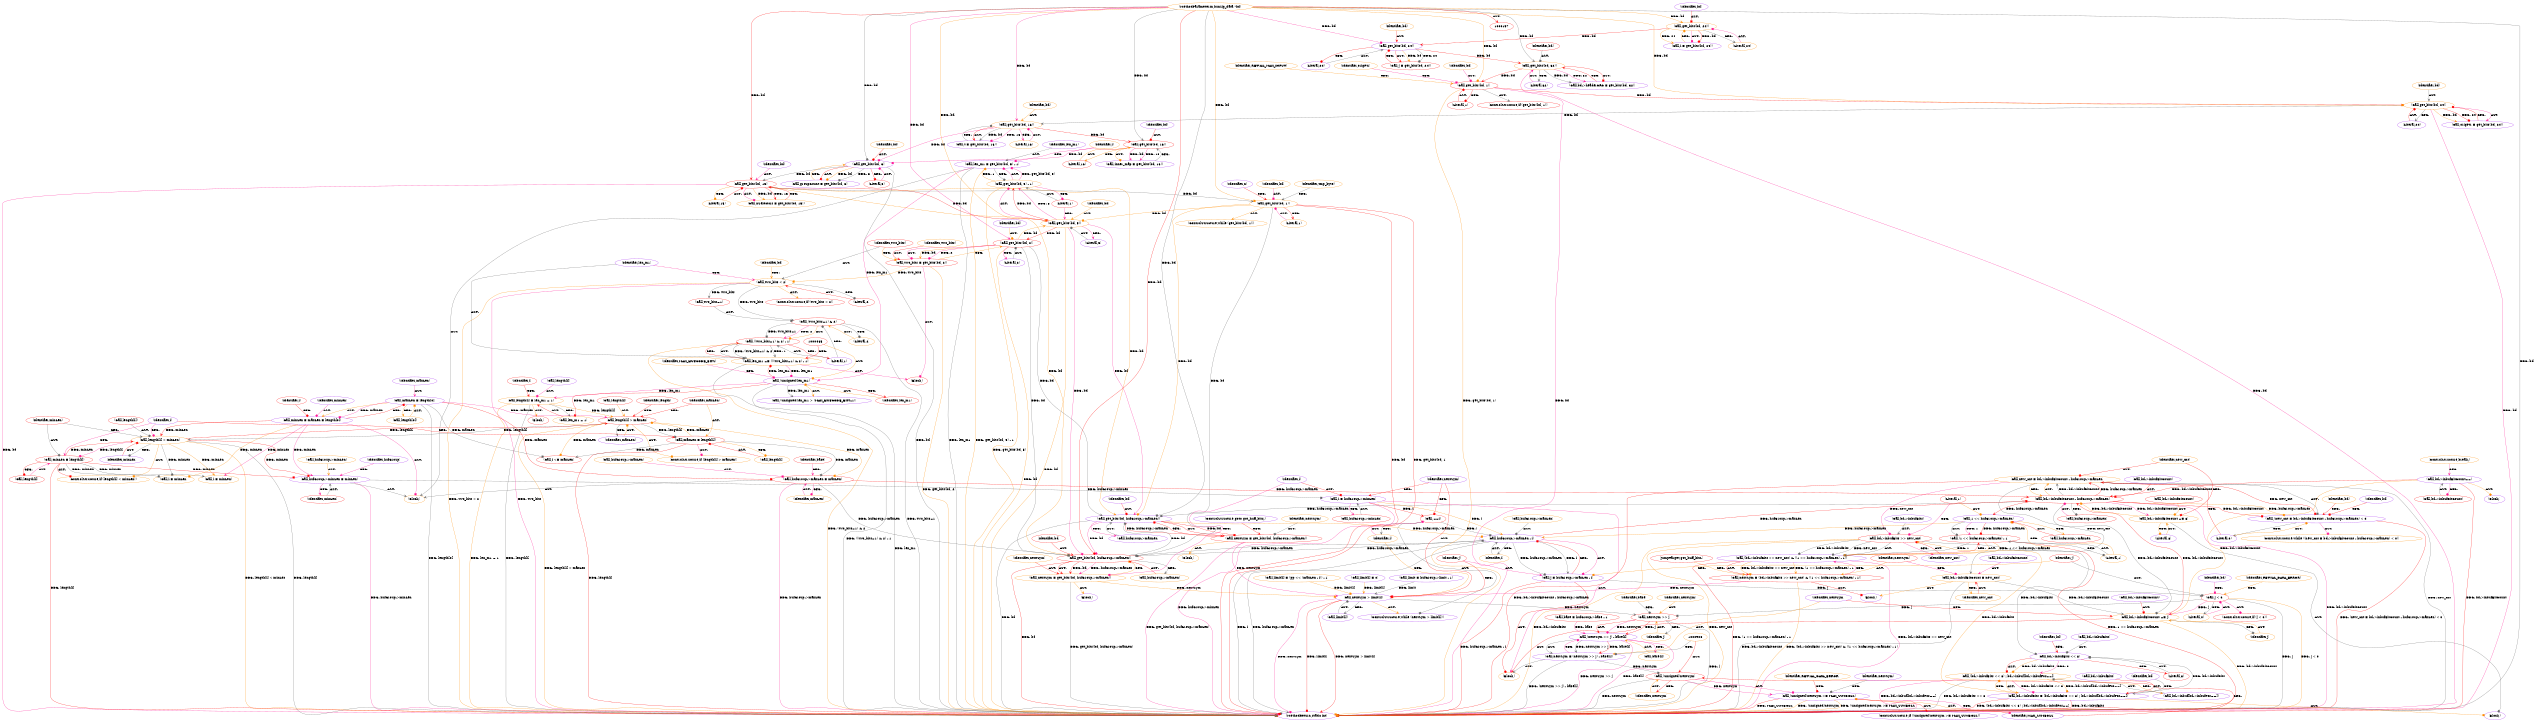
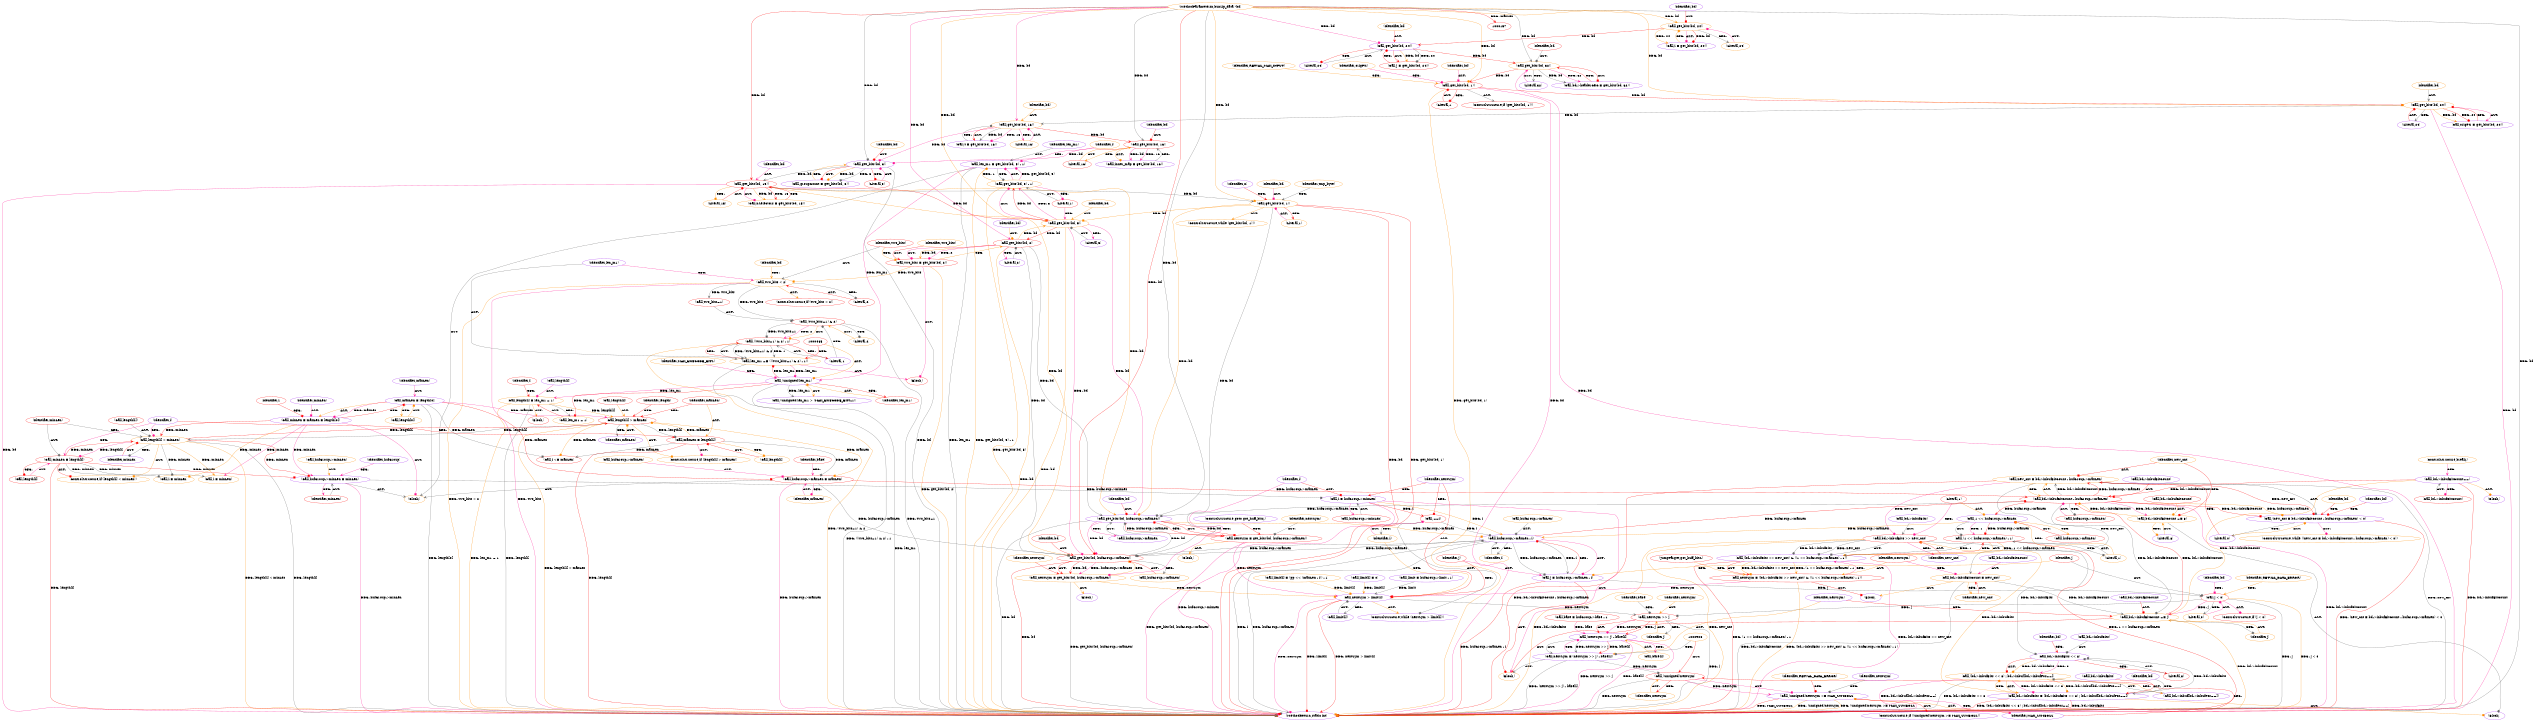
(1497, 17) -> (1502, 17)
